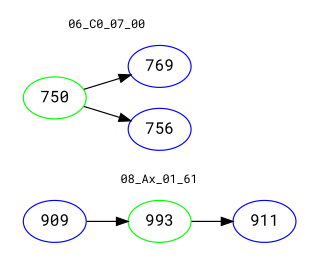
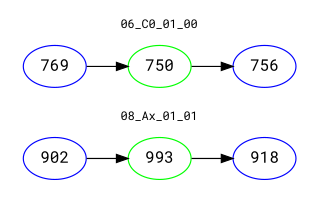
(107, 25) -> (160, 25)
(102, 84) -> (102, 66)
(160, 180) -> (160, 117)
(55, 221) -> (55, 158)
(265, 221) -> (265, 158)
